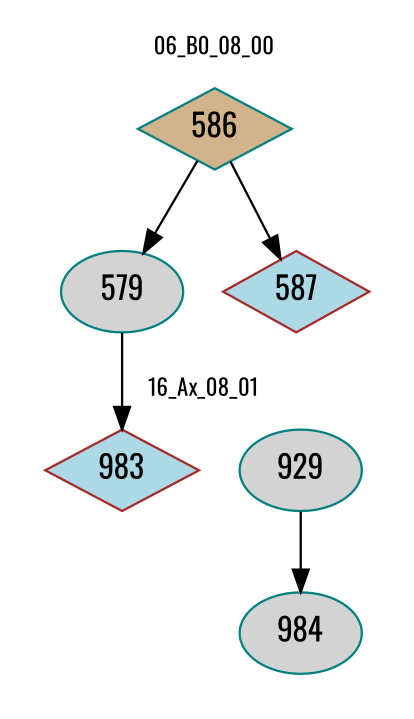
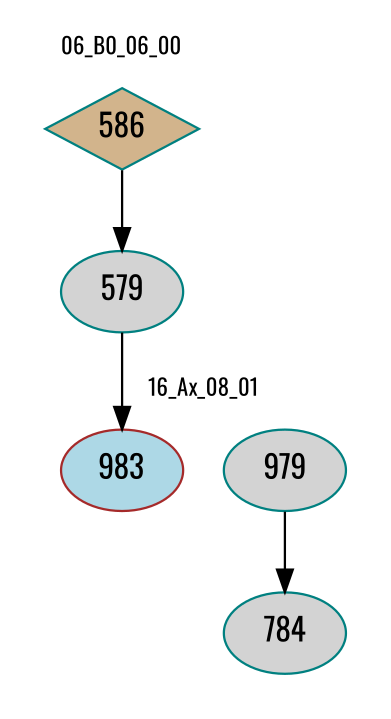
(215, 49) -> (122, 49)
(296, 292) -> none
(122, 470) -> (122, 470)
(301, 470) -> (285, 470)
(301, 633) -> (285, 633)
